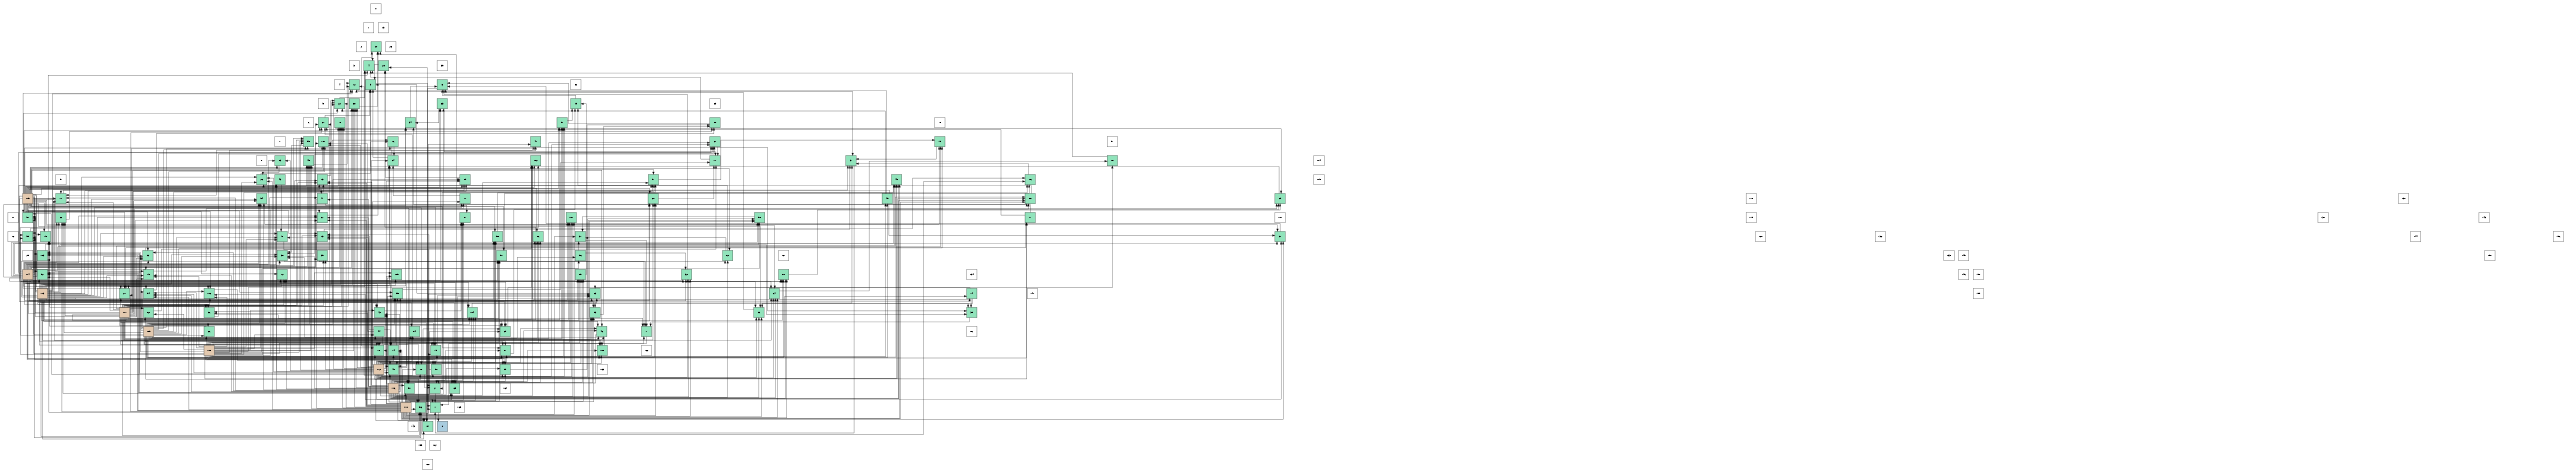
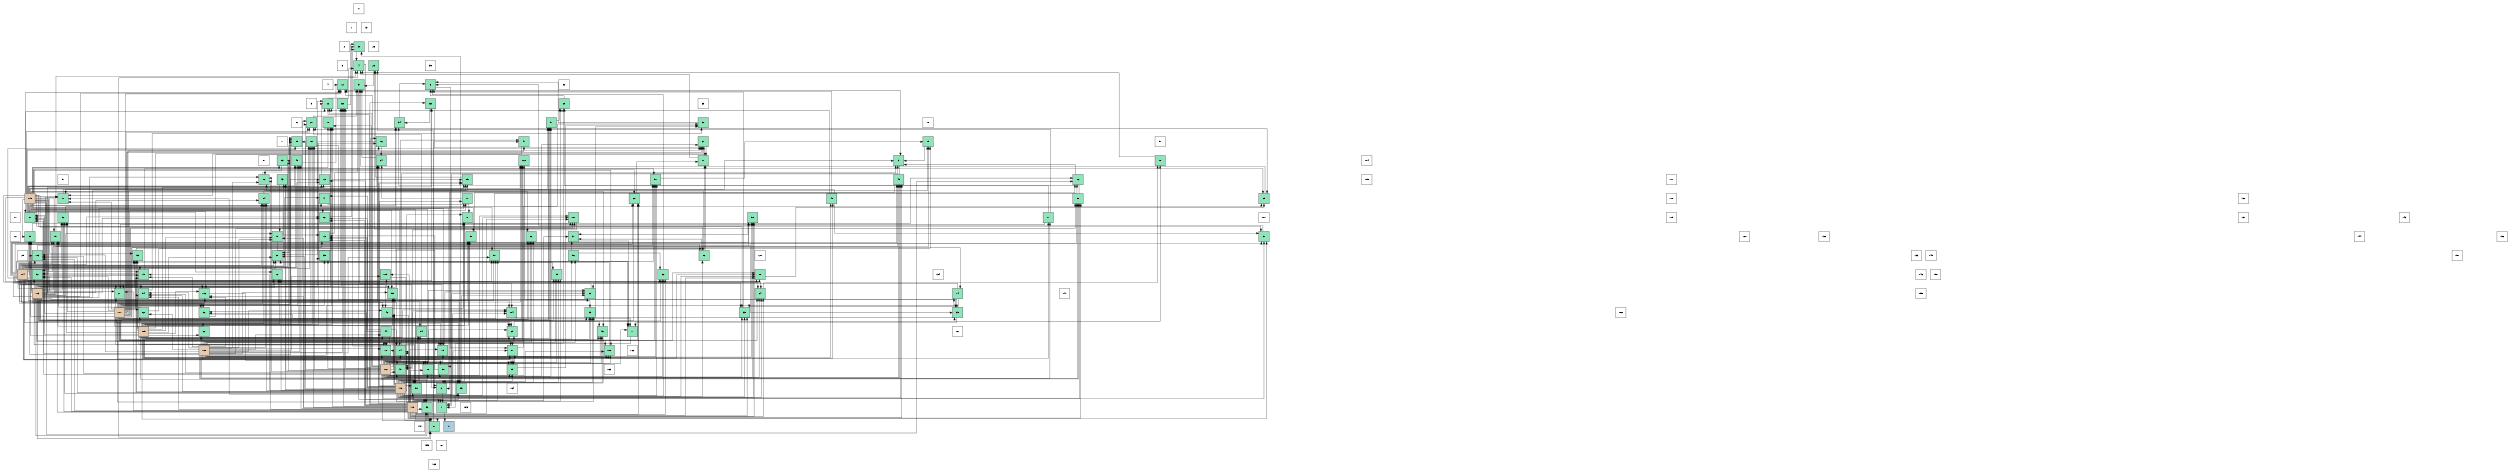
none -> (1671, 180)
(182, 221) -> none
(372, 254) -> none
none -> (1621, 312)
